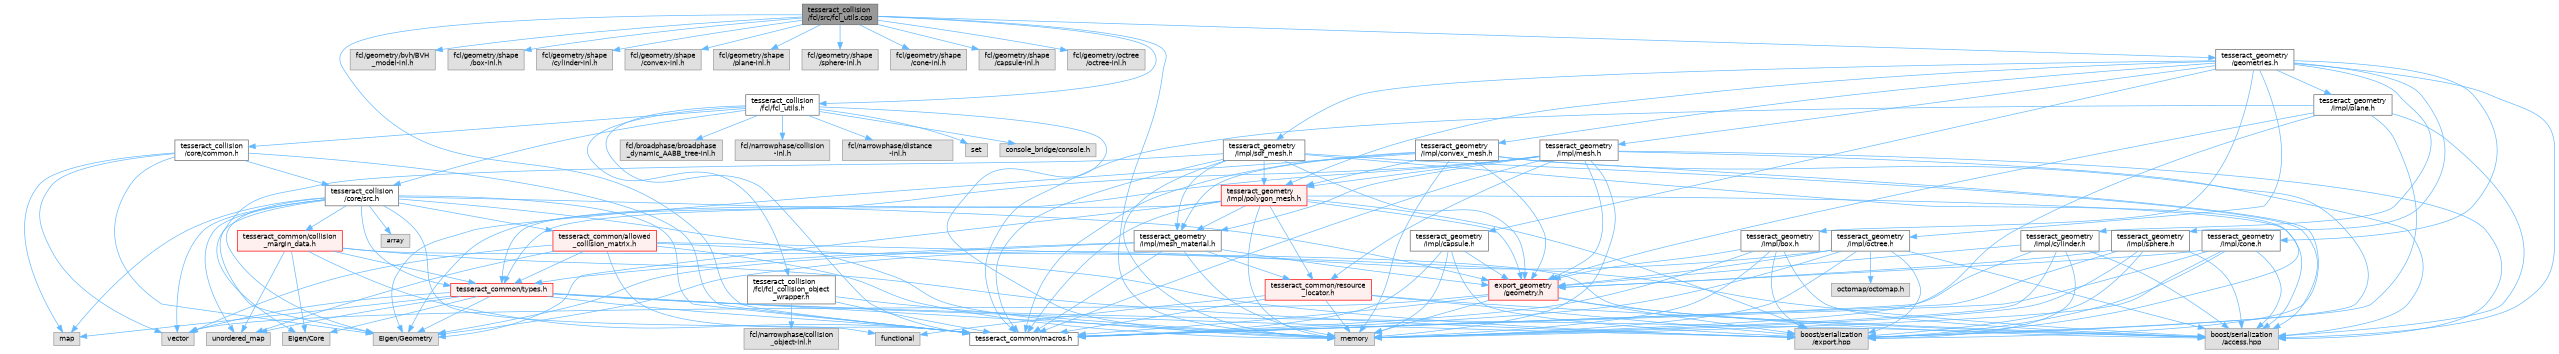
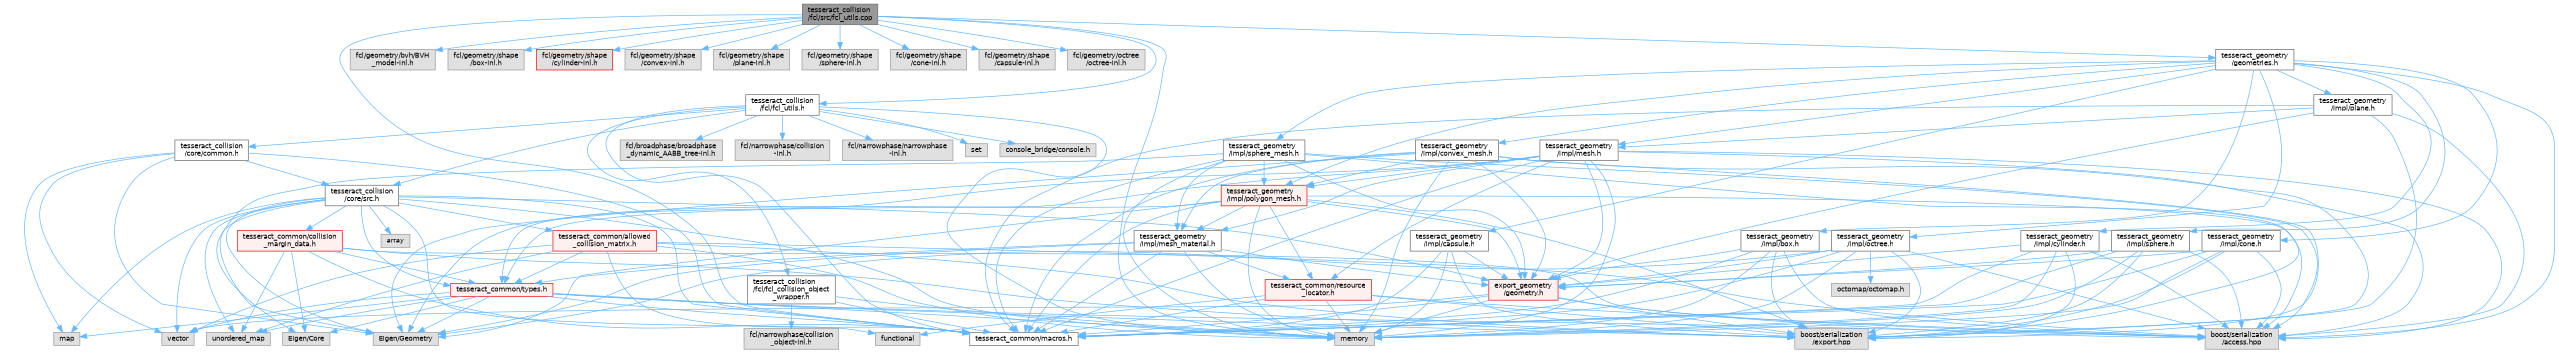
(575, 60) -> (575, 60)
(898, 150) -> (898, 150)
(1264, 150) -> (1264, 150)
(1824, 317) -> (1987, 126)
